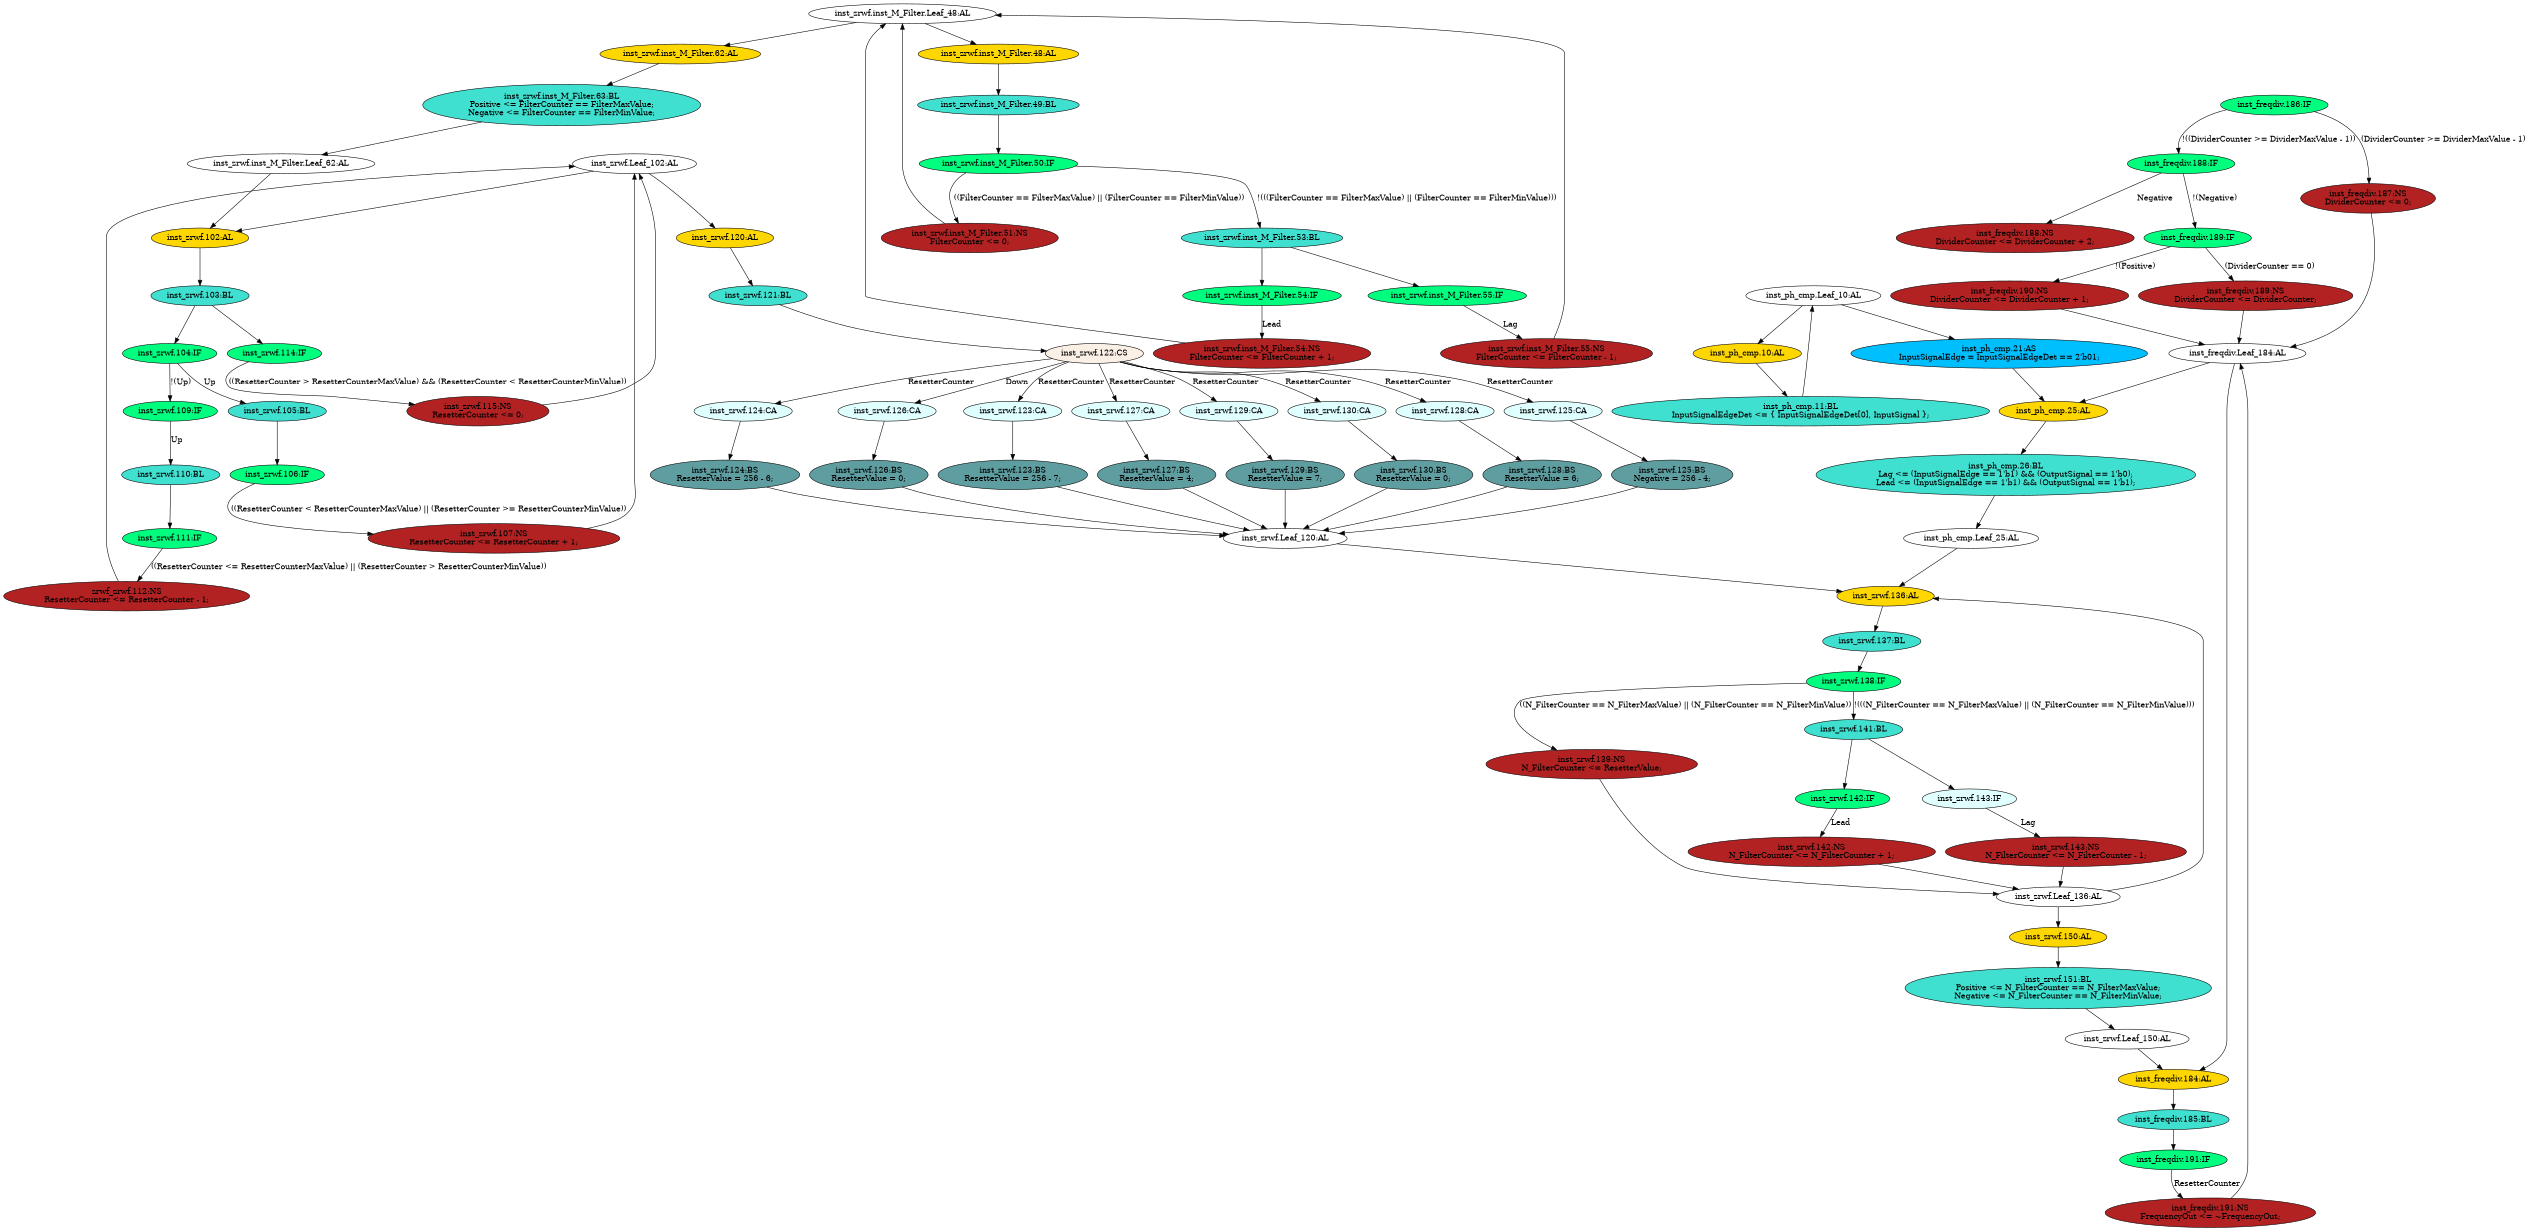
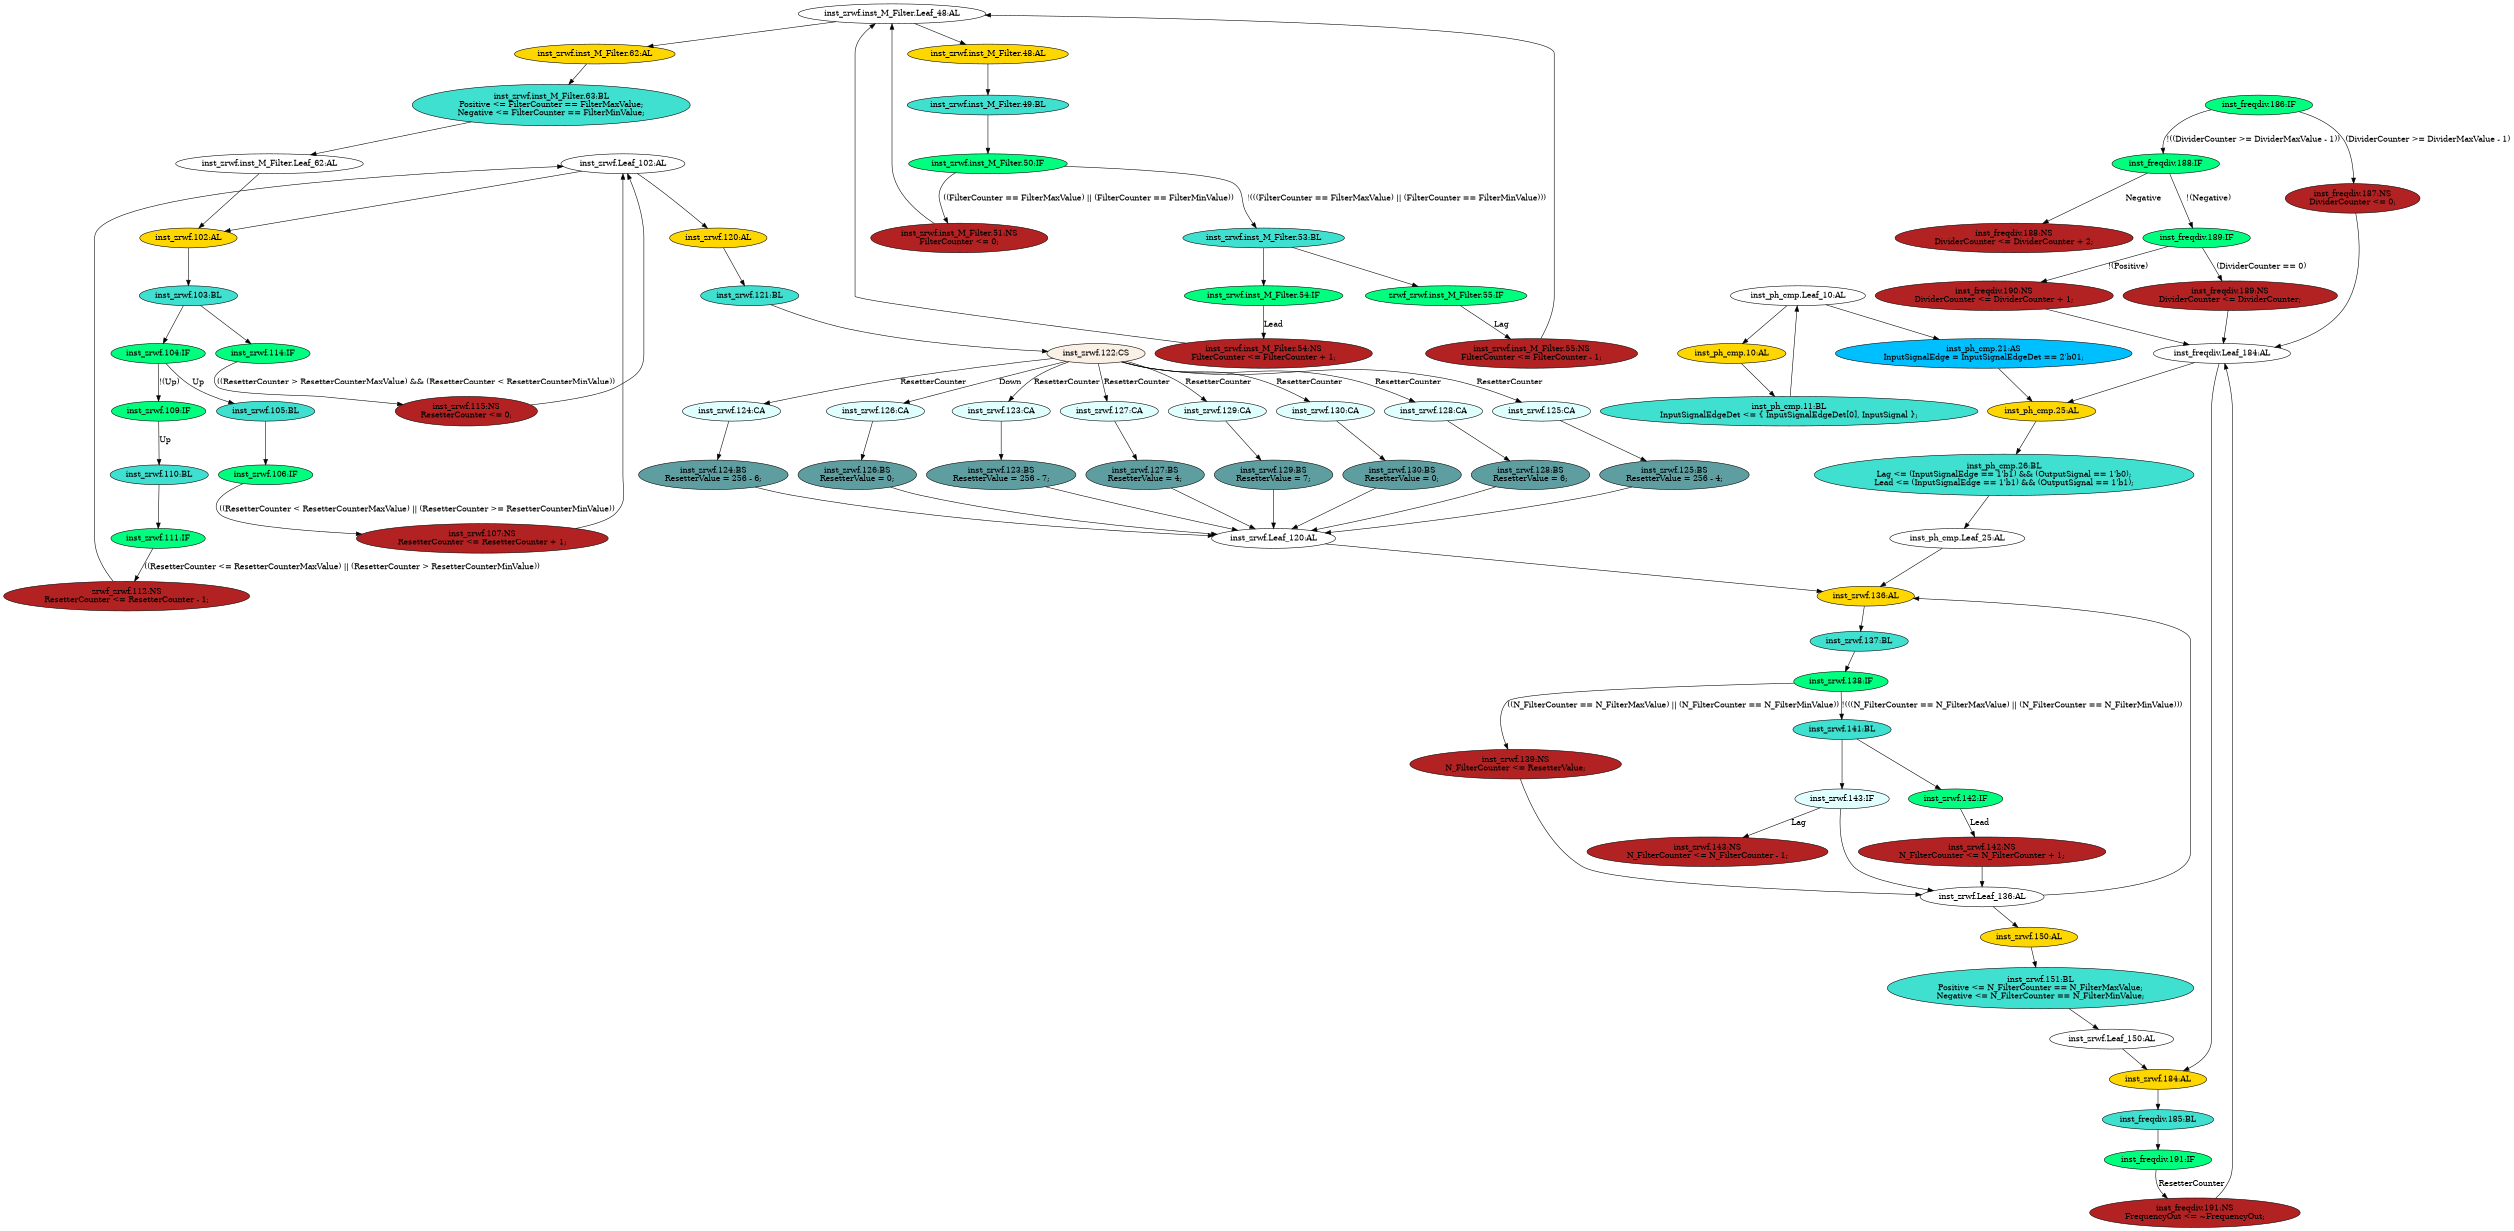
(1447, 296) -> (1446, 296)
(1672, 475) -> (1674, 475)
(2062, 874) -> (1861, 872)
(2173, 1079) -> (2158, 1079)
